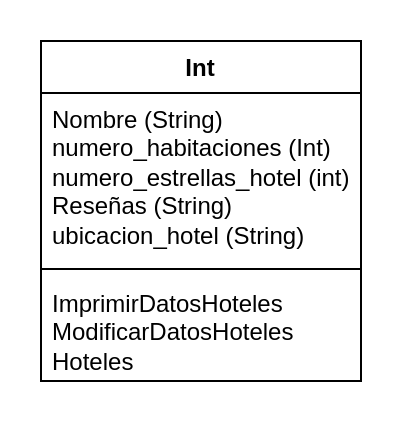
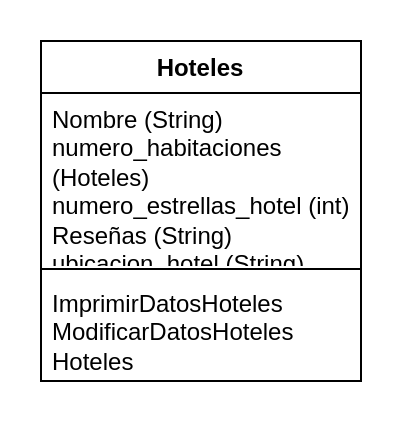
(201, 69) -> (201, 69)
(203, 208) -> (203, 208)
